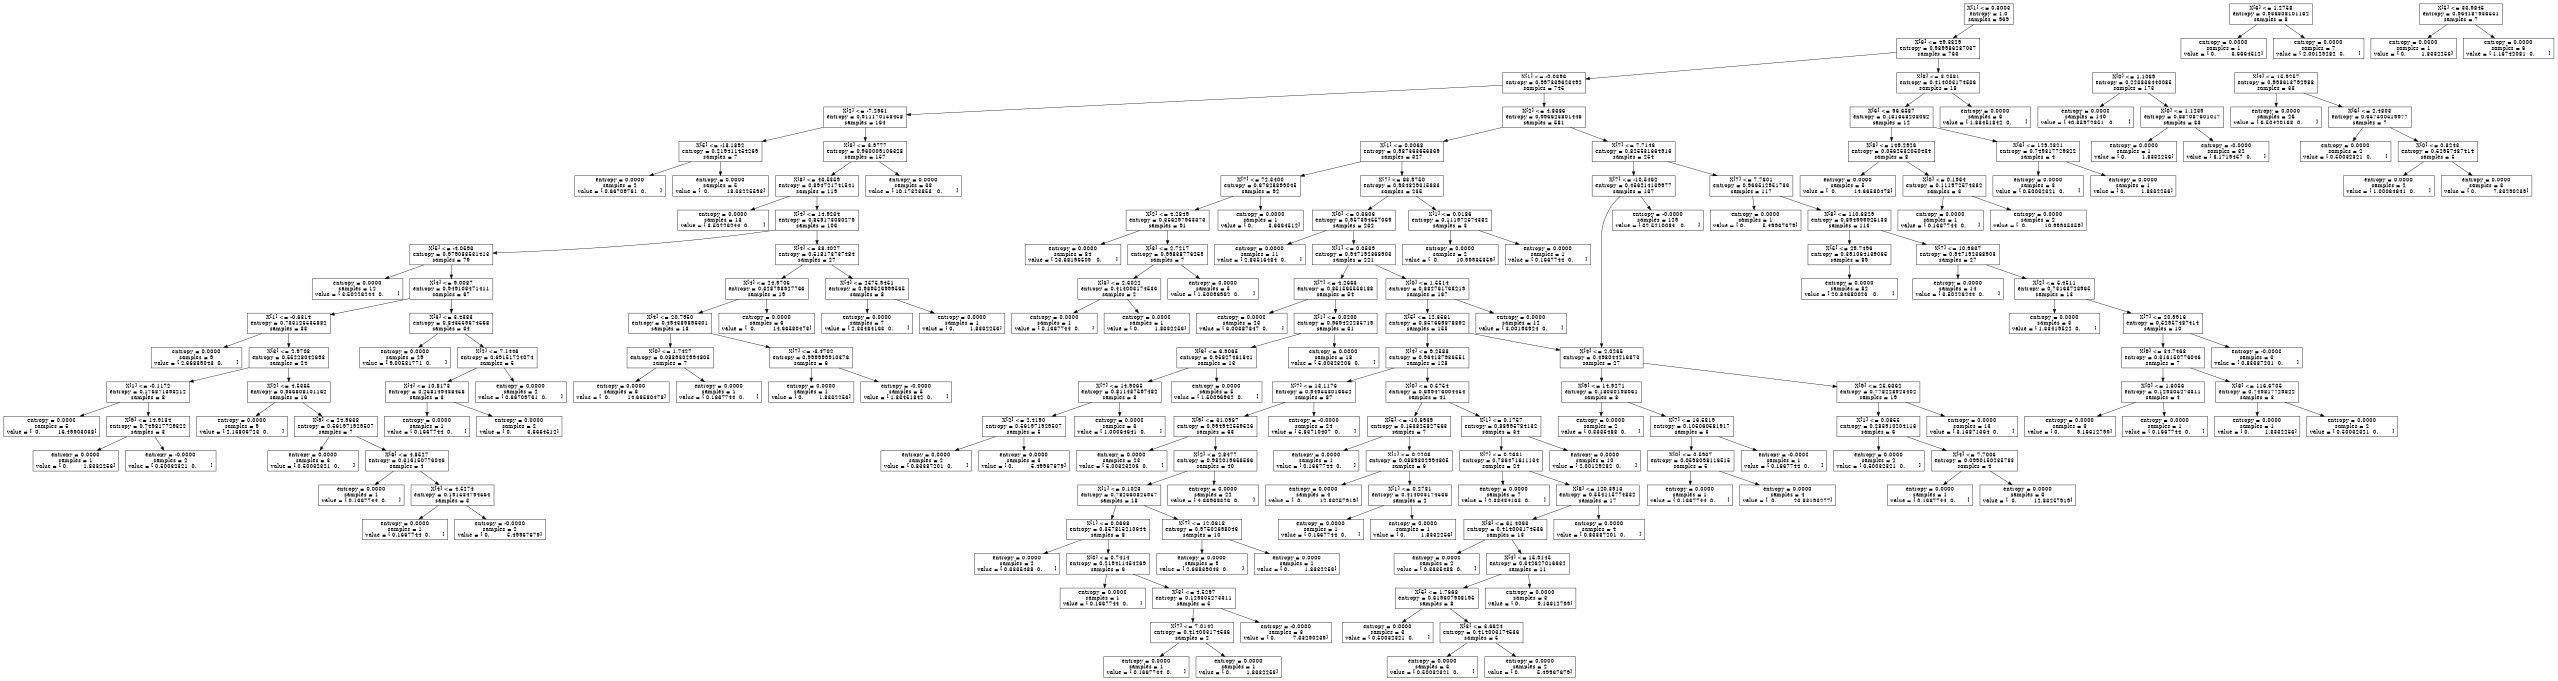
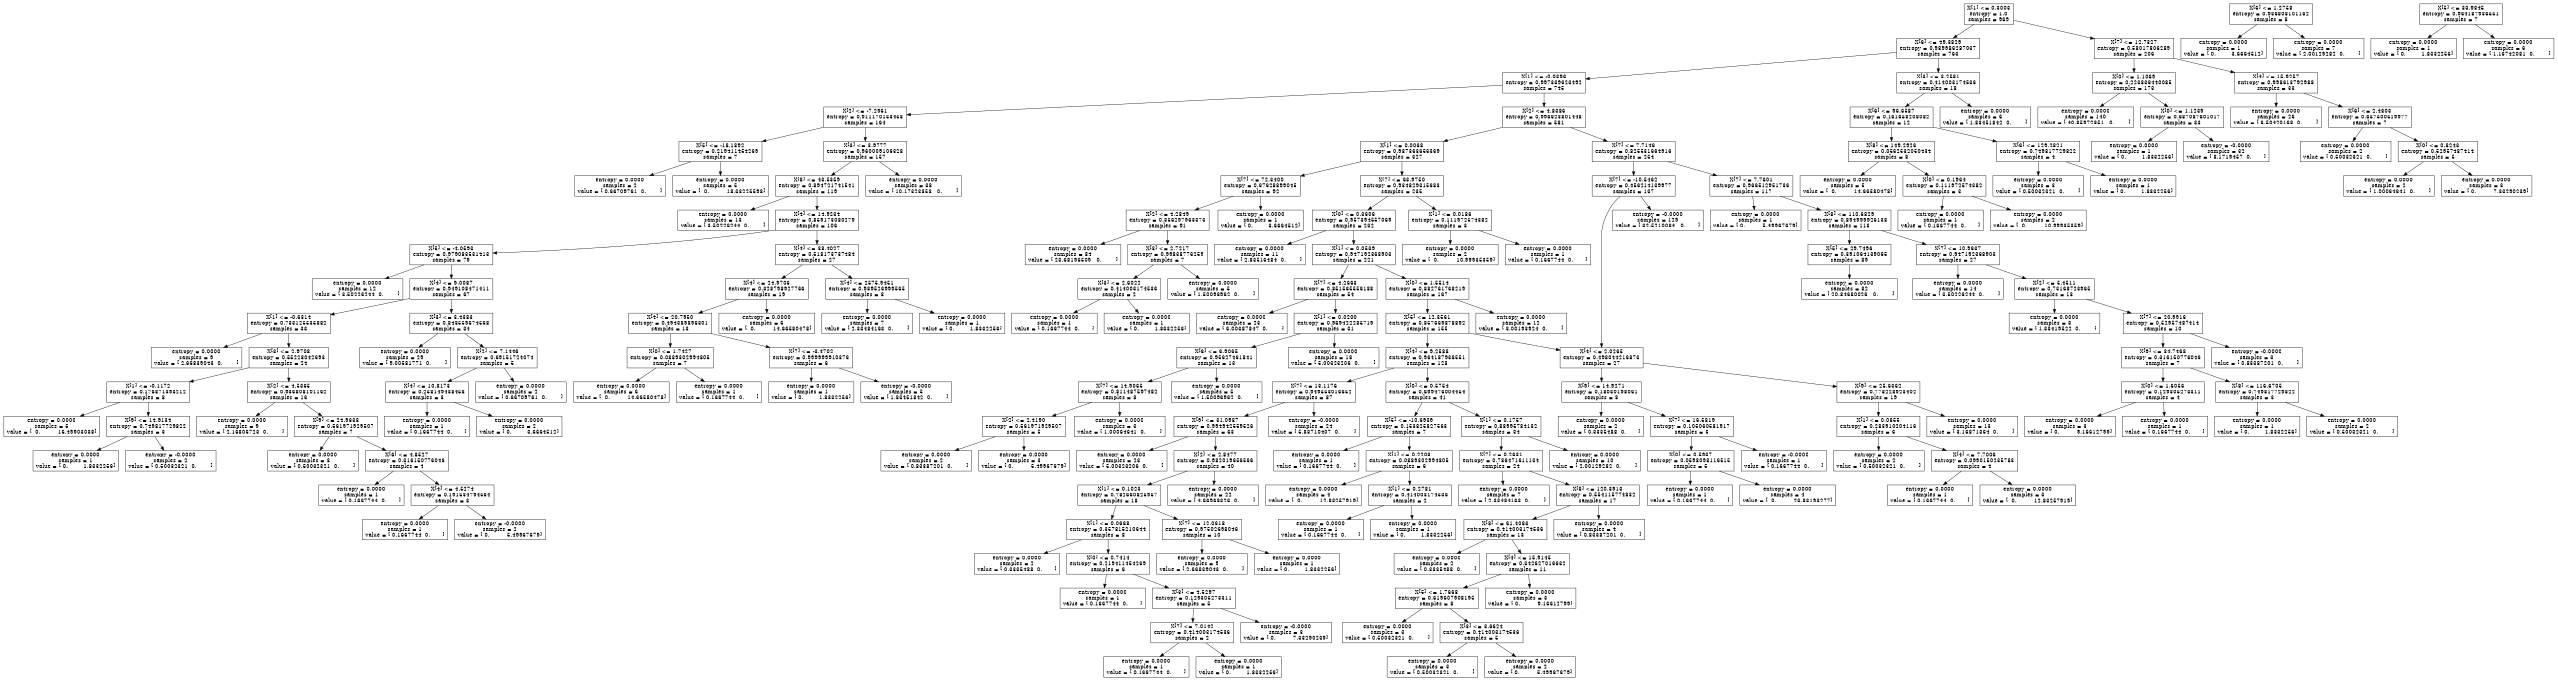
none -> (2134, 48)
